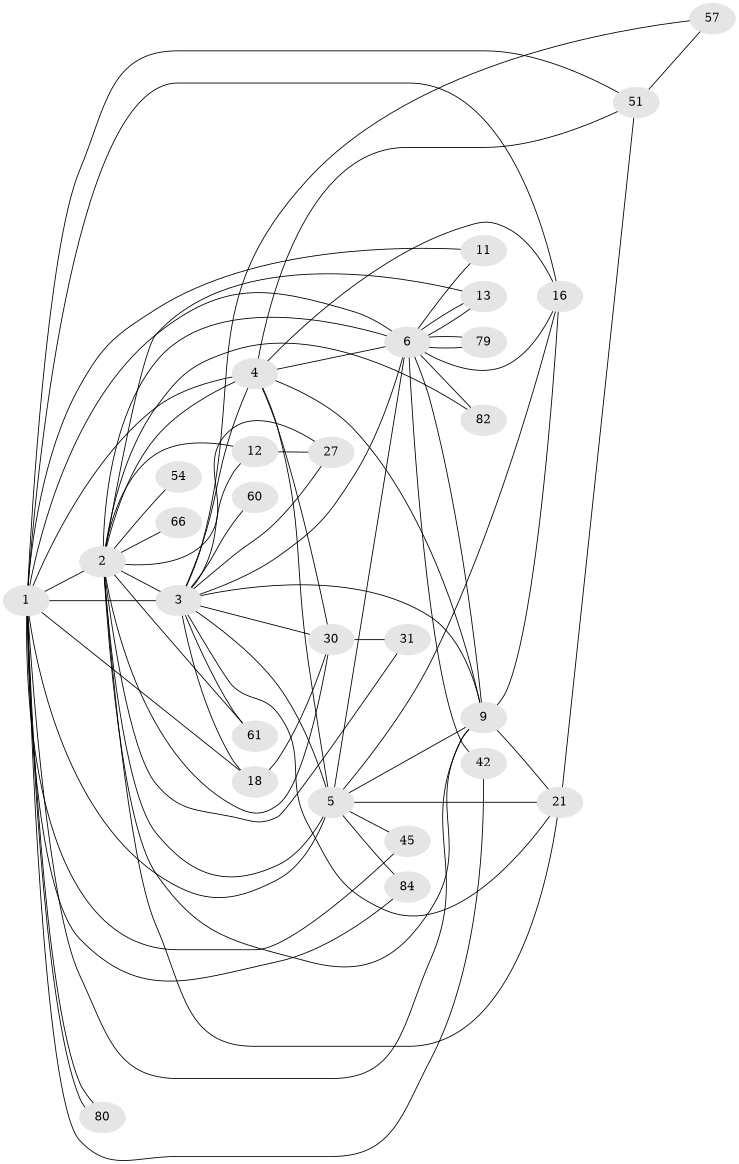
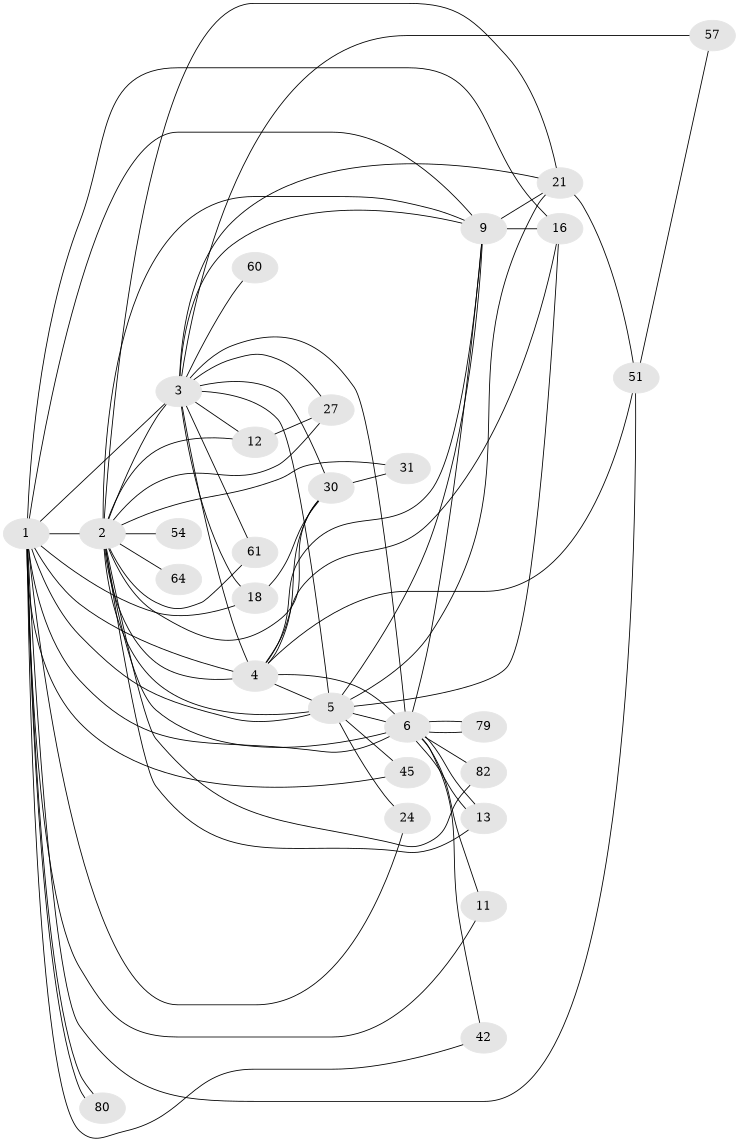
(500, 367) -> none
(179, 523) -> (179, 580)
(408, 887) -> (408, 818)
